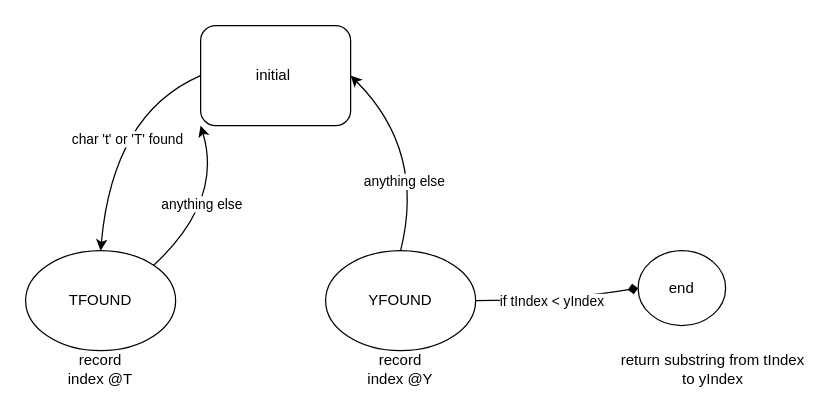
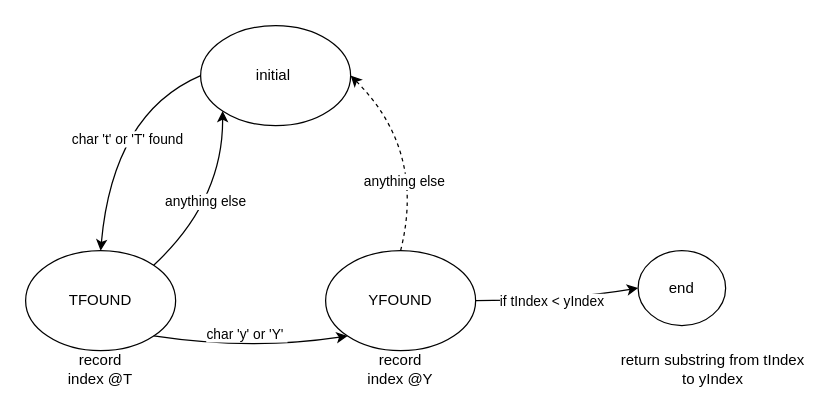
(276, 76) -> (276, 76)
(388, 124) -> (388, 124)
(628, 290) -> (628, 290)
none -> (281, 343)
